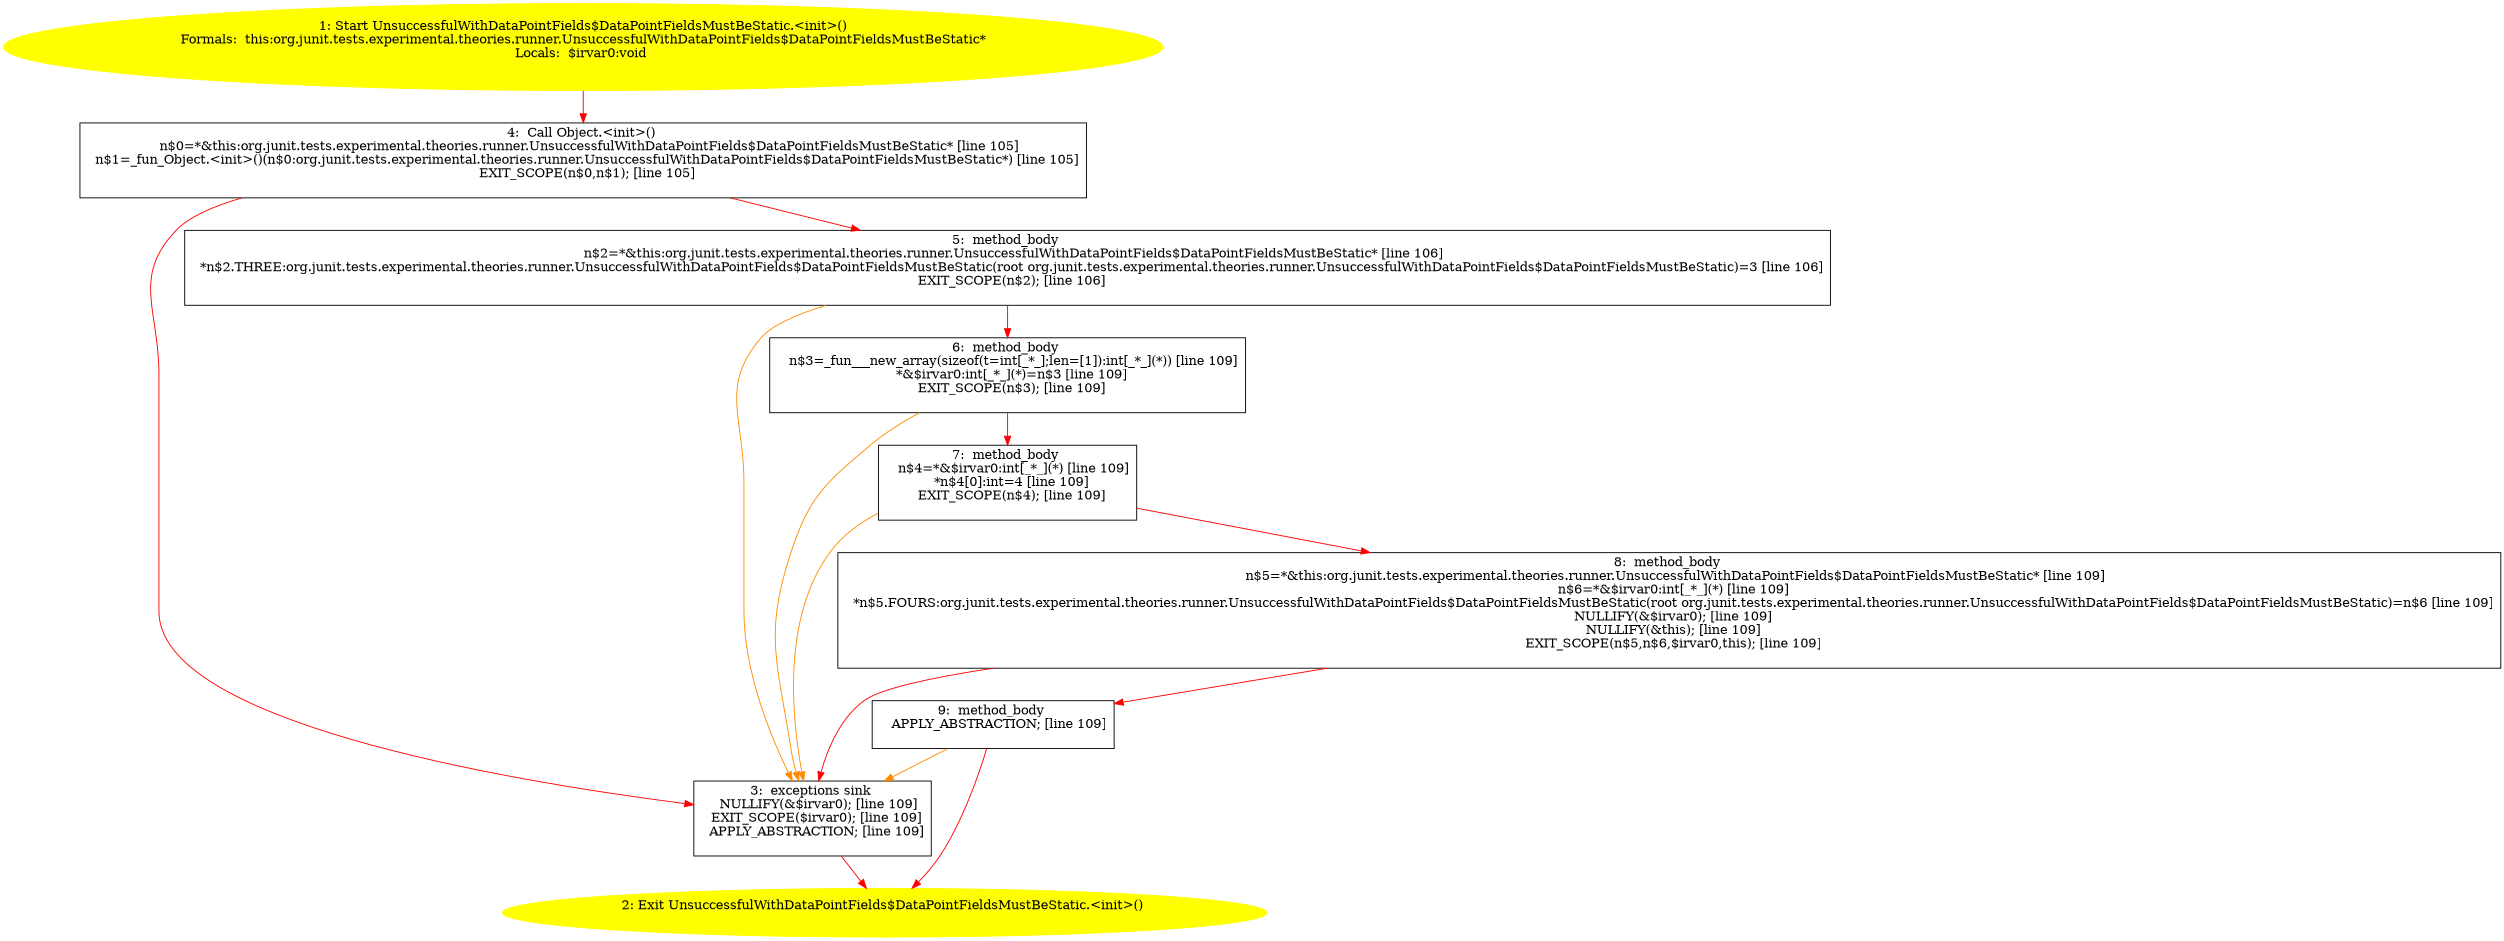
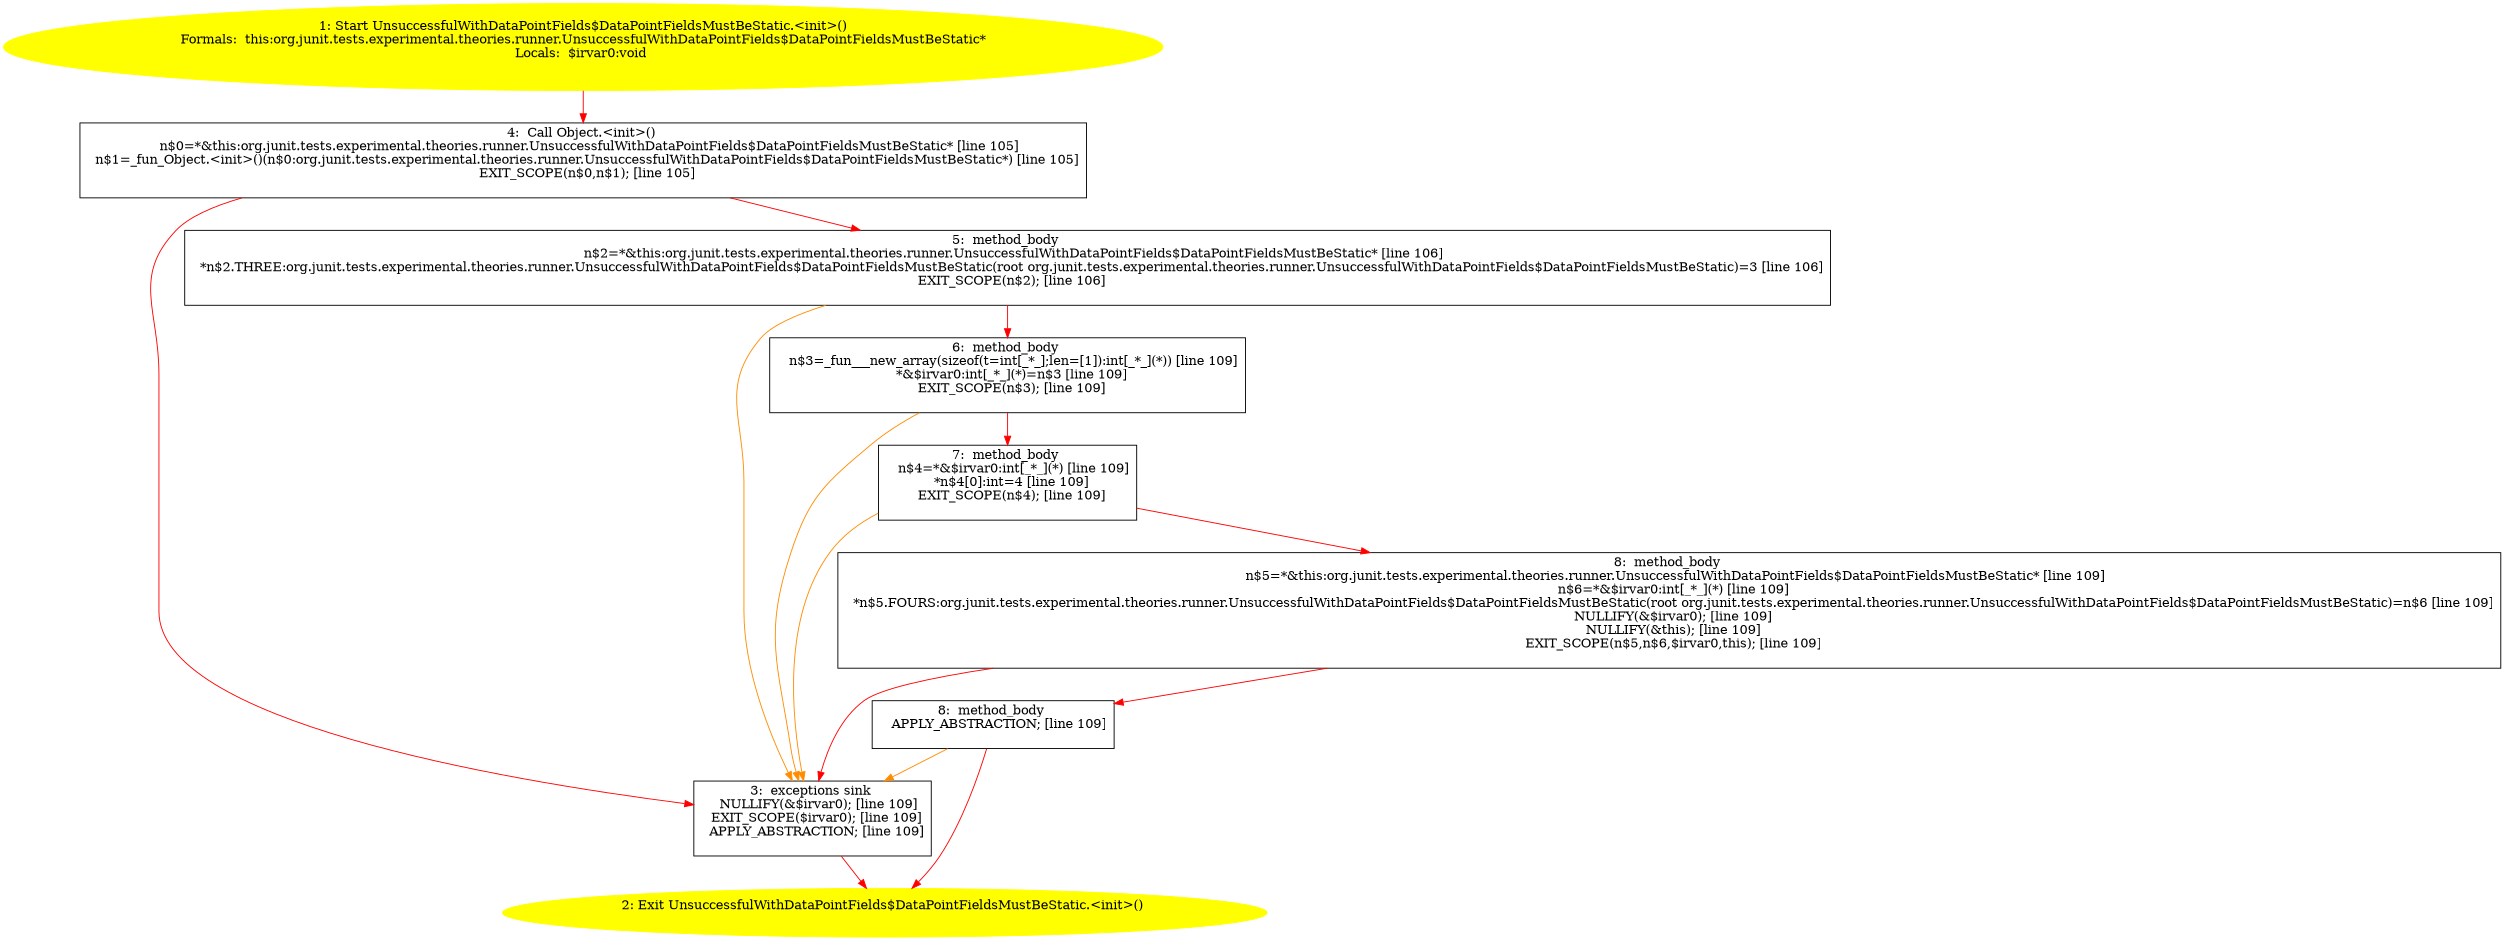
(993, 725) -> (993, 725)
